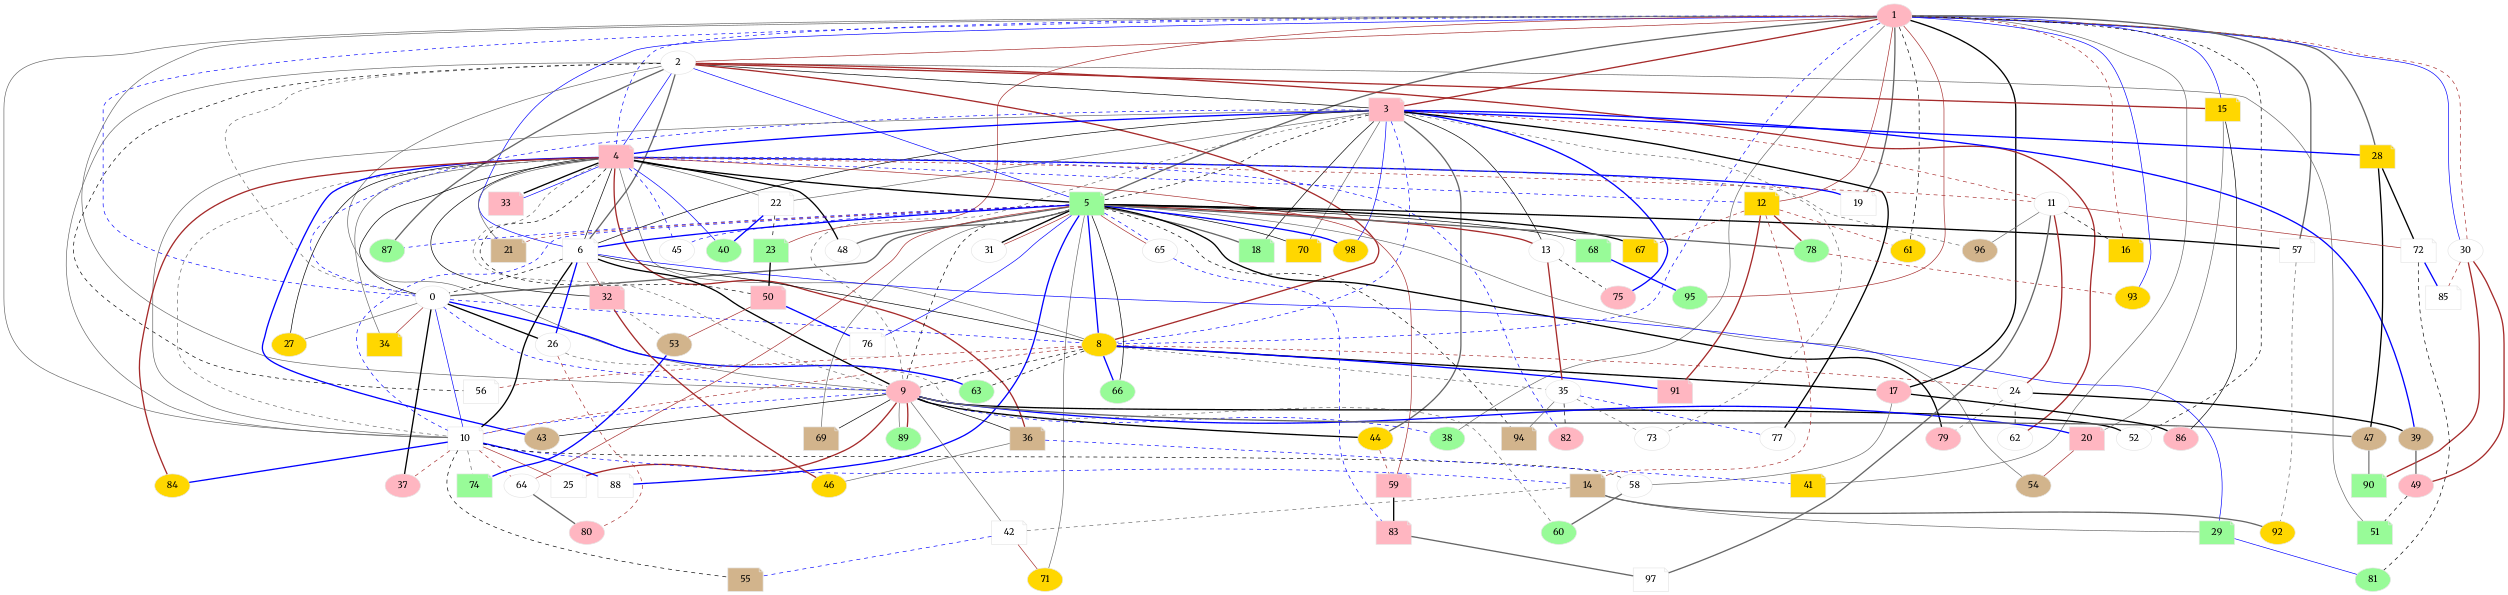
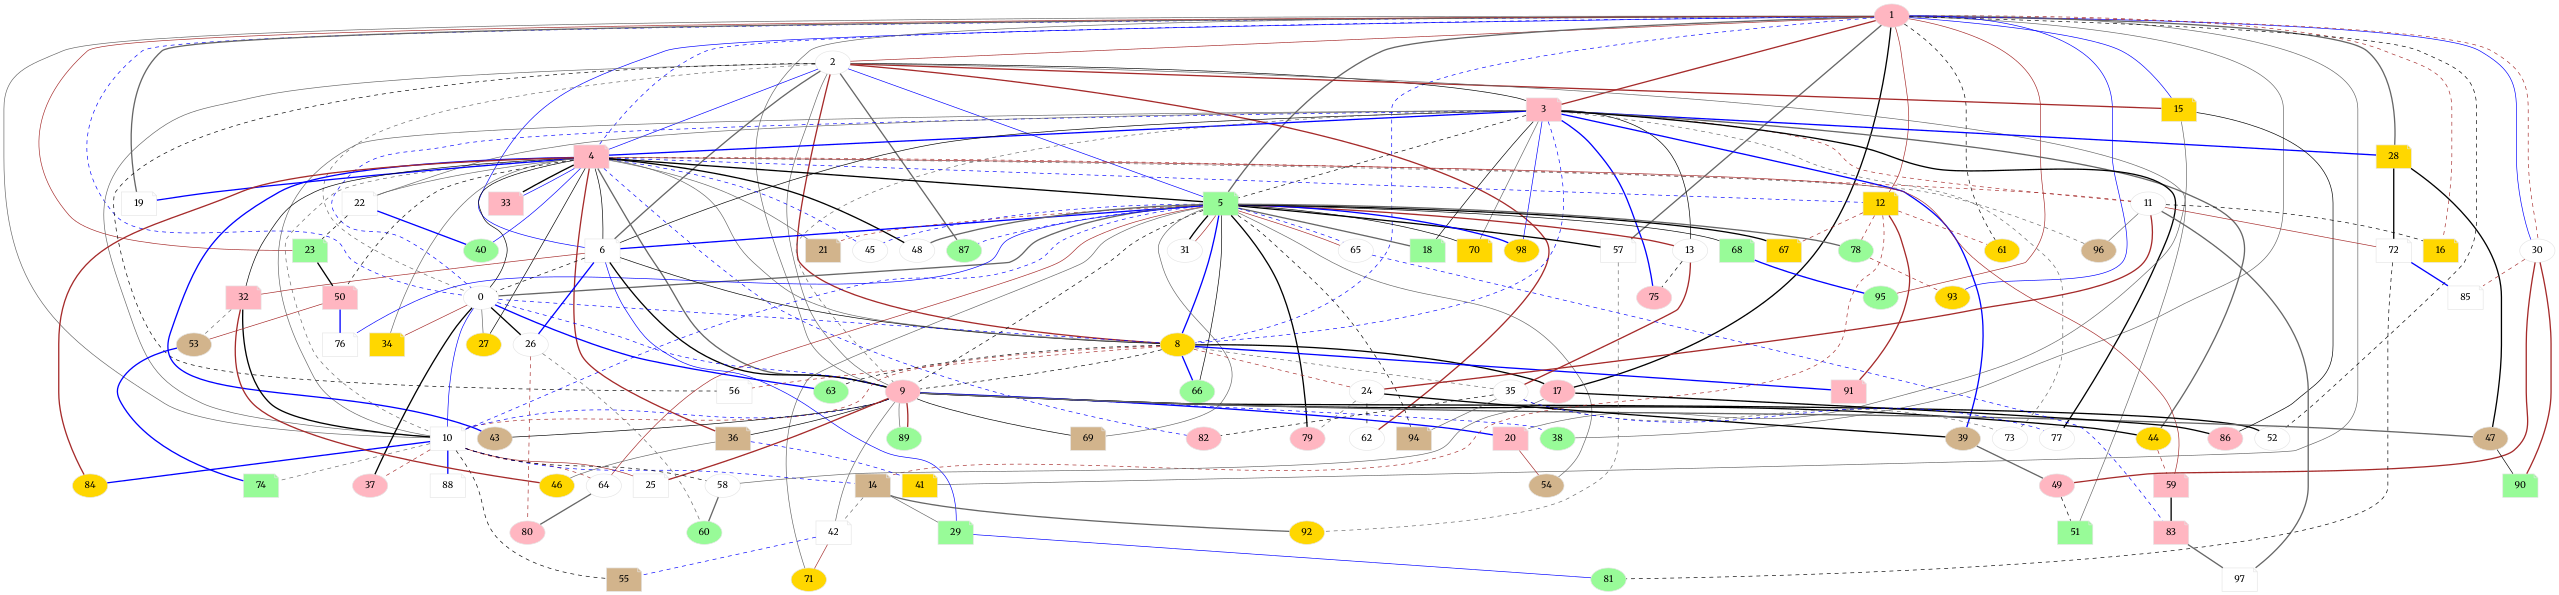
(1788, 228) -> (1868, 228)
(649, 292) -> (696, 327)
(525, 345) -> (299, 417)
(926, 451) -> none
